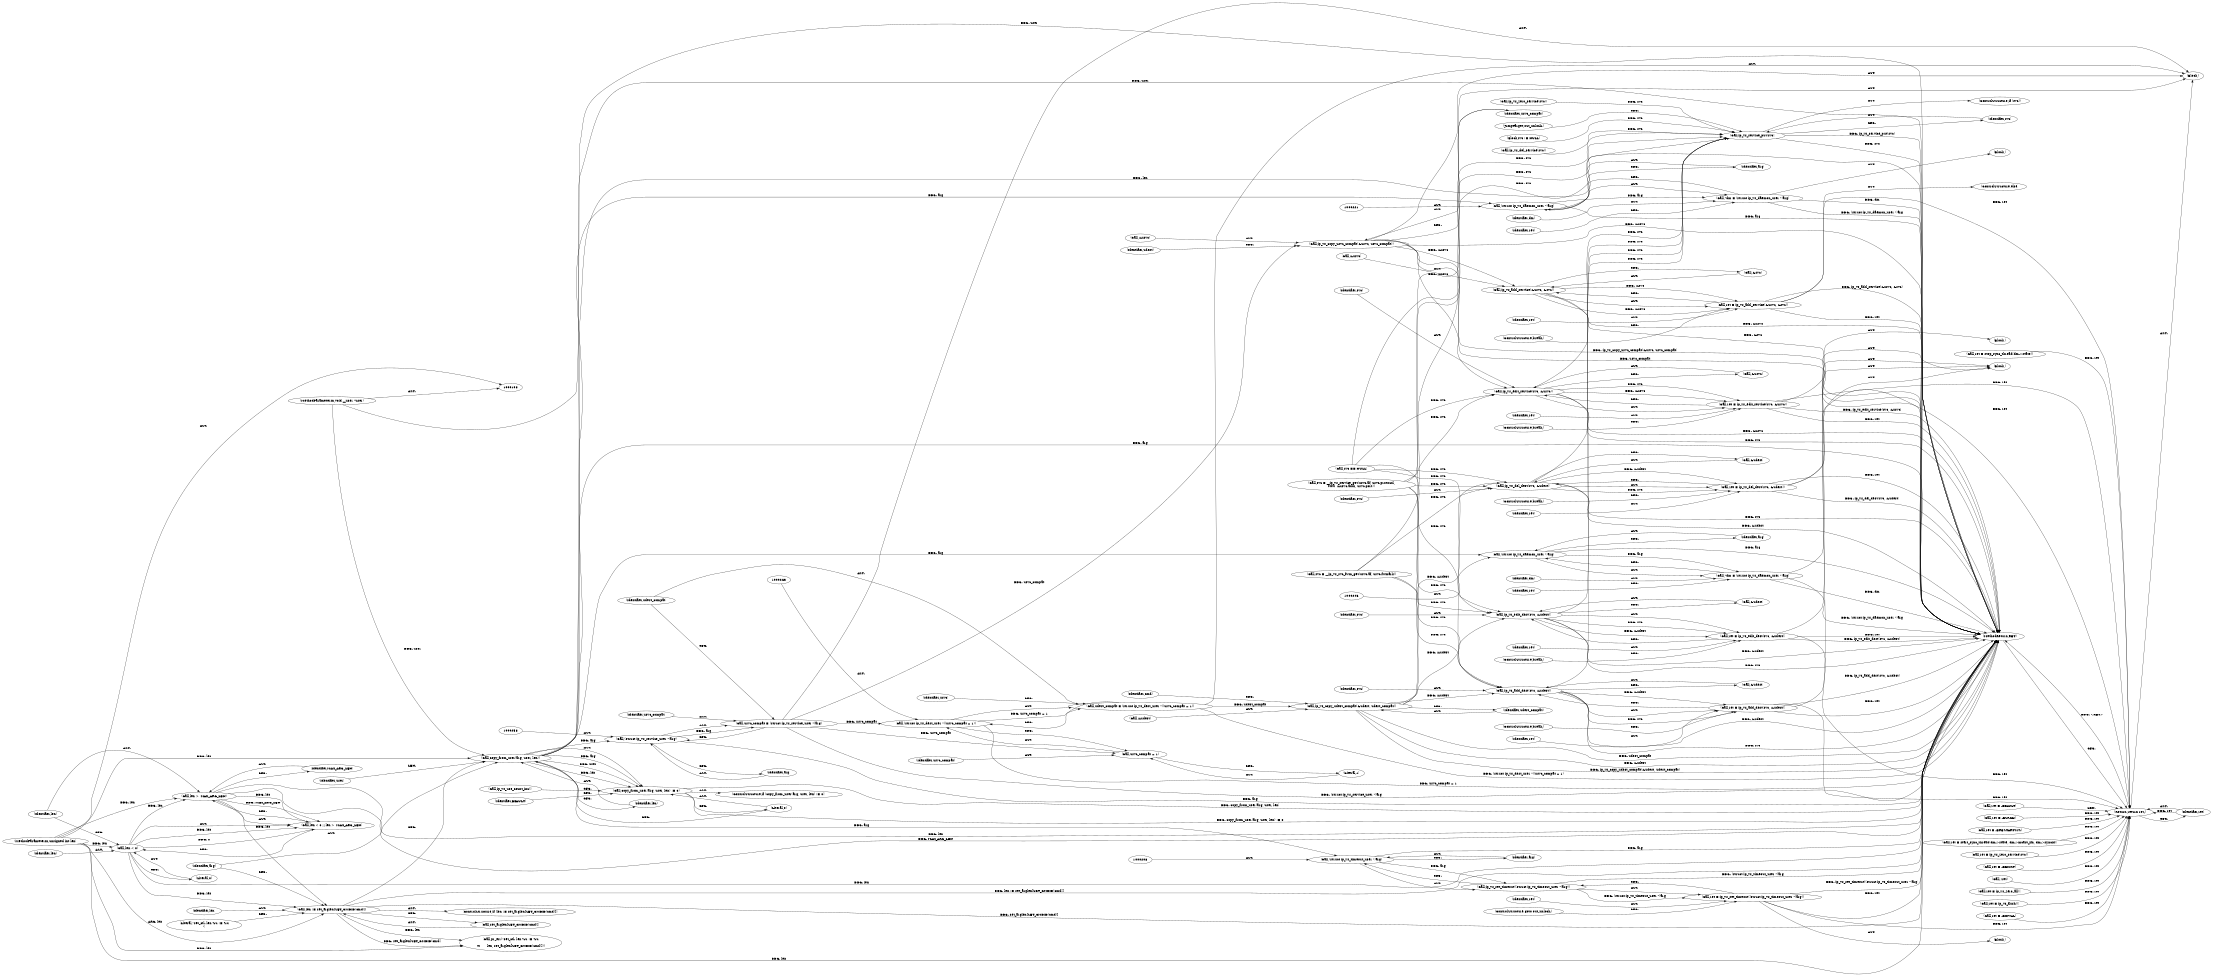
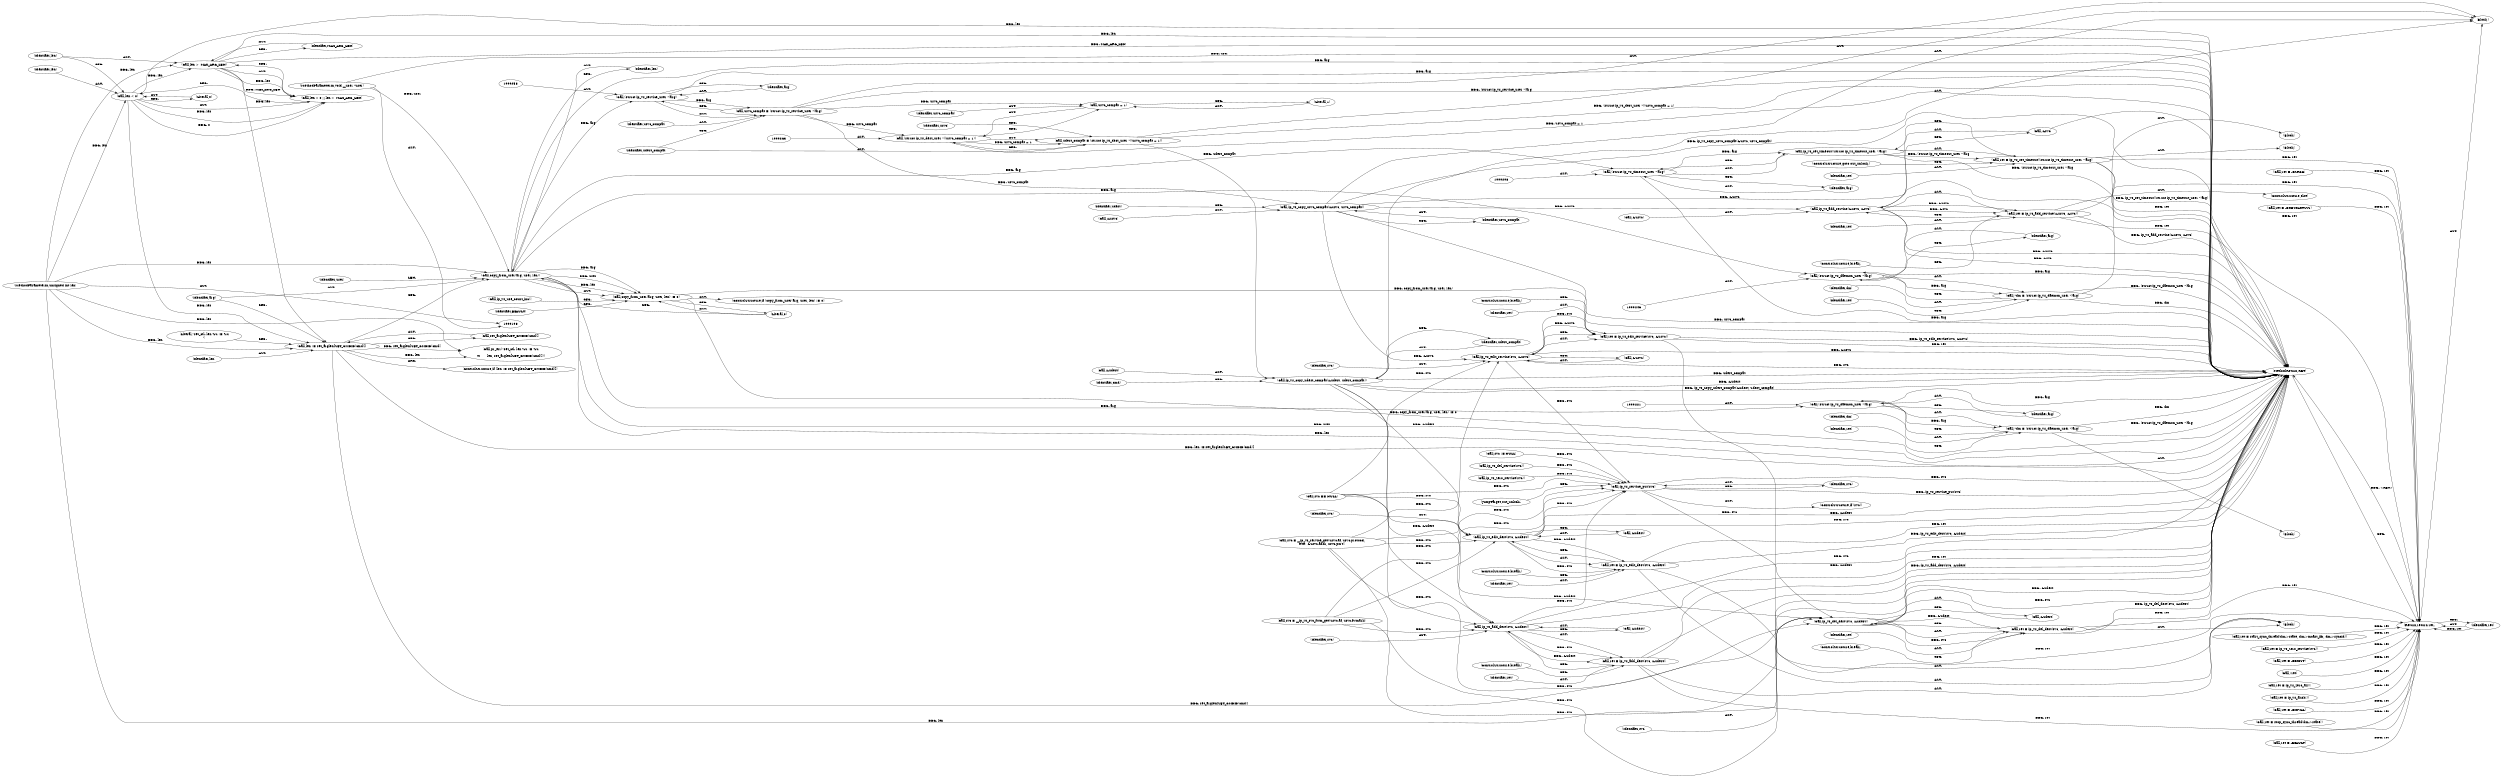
(1524, 138) -> (1501, 454)
(1589, 255) -> (1744, 545)
(2093, 452) -> (2293, 296)
(2092, 808) -> (2382, 738)
(413, 908) -> (413, 361)
(155, 922) -> (155, 340)
